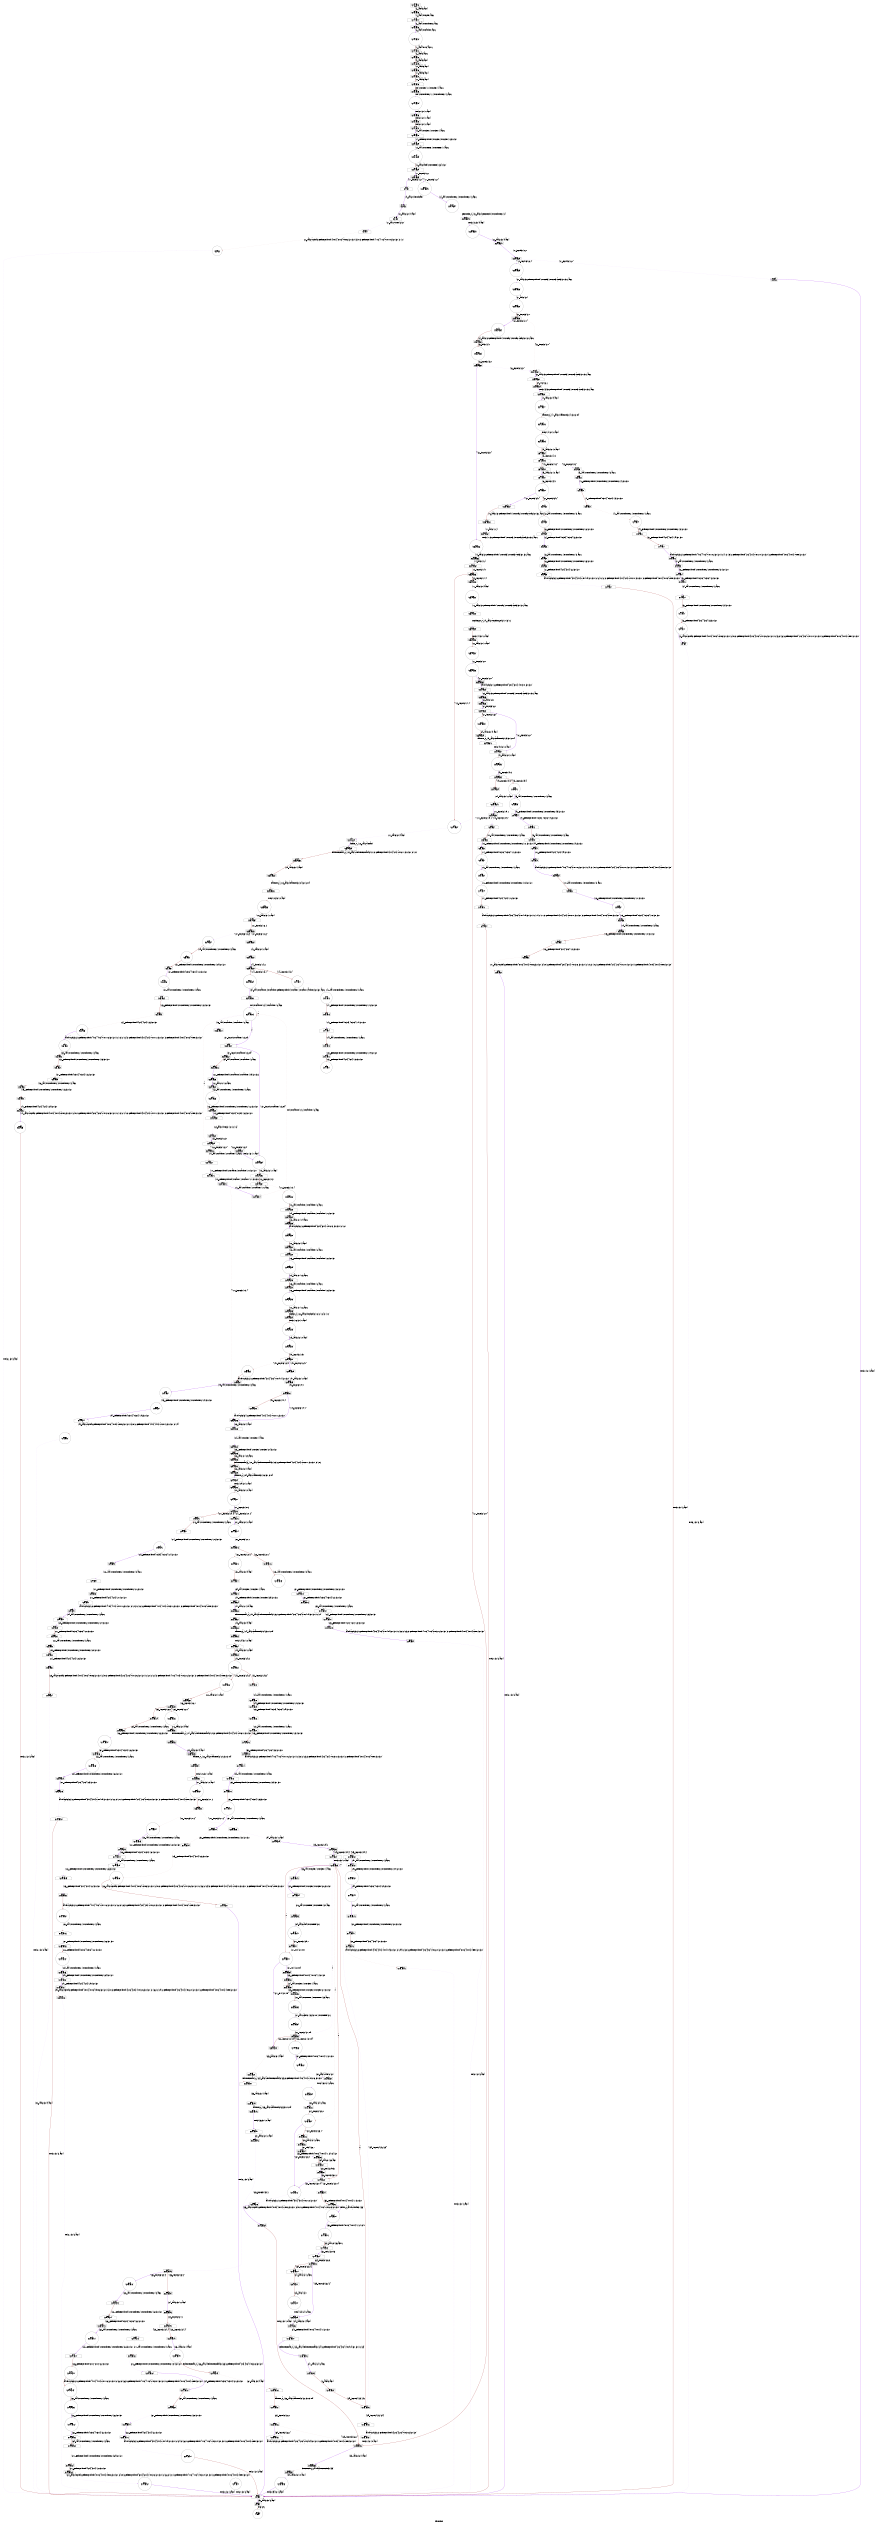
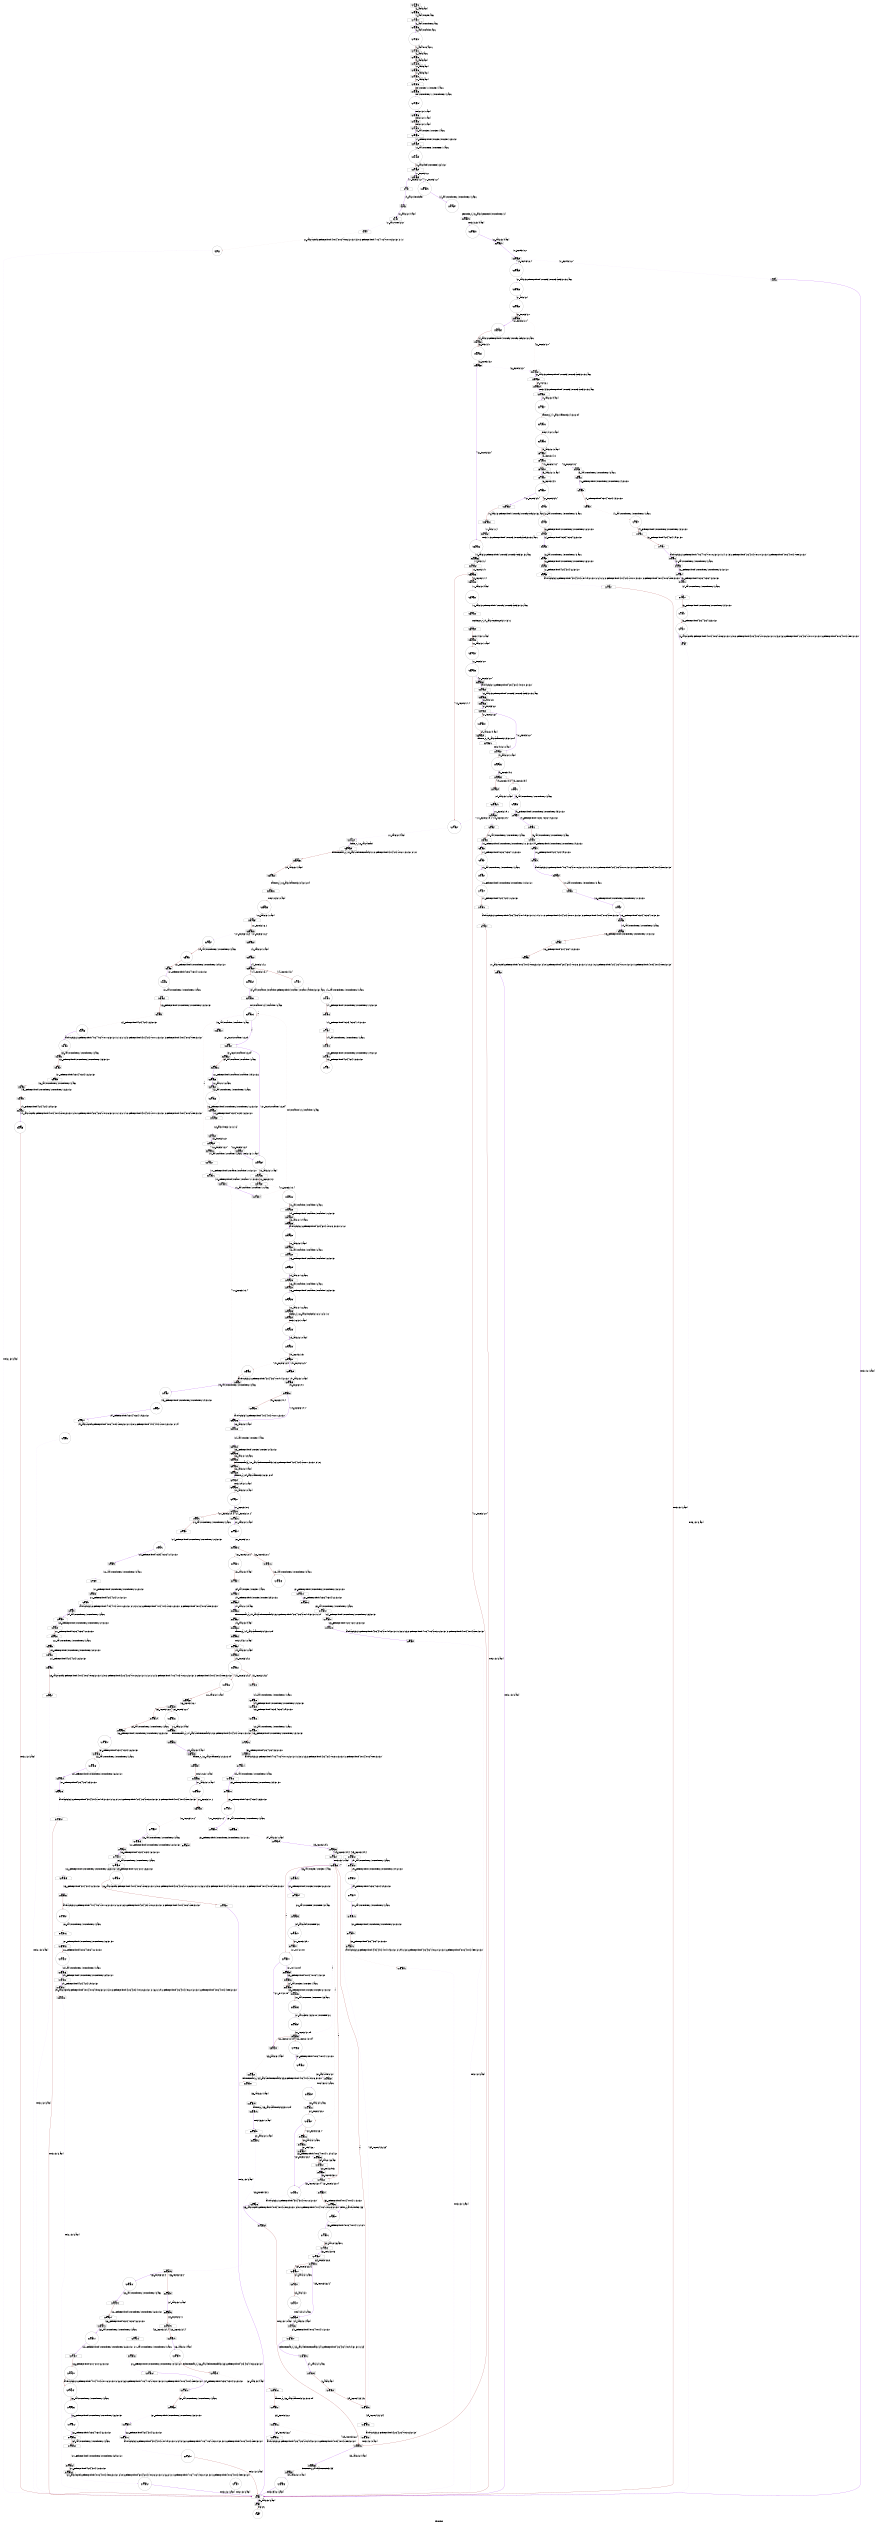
(162, 1873) -> (116, 1869)
(44, 2103) -> (44, 2103)
